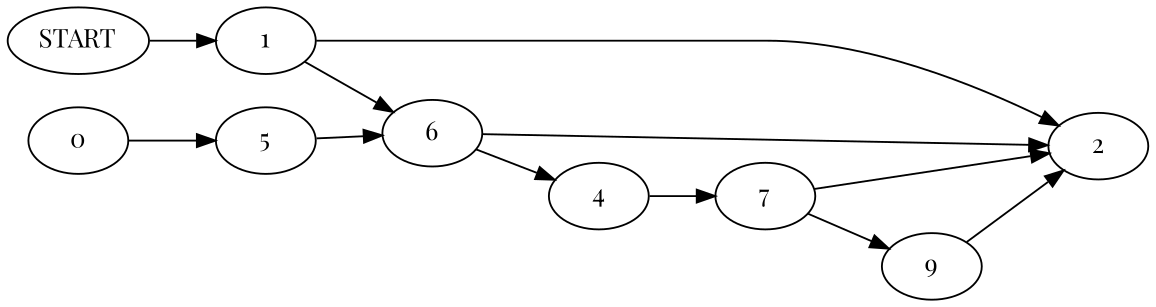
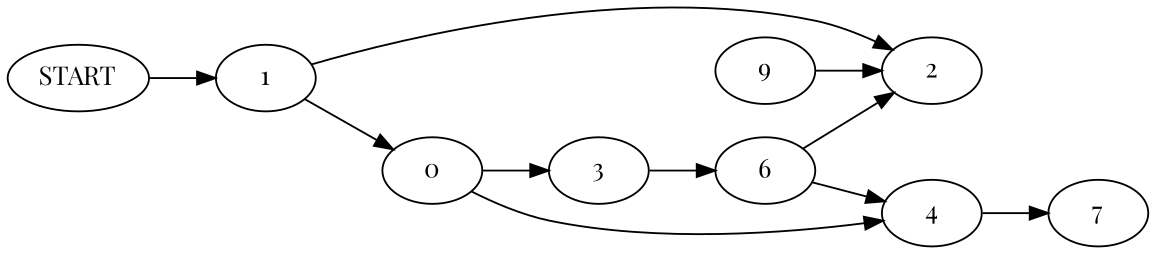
(341, 82) -> (341, 120)
(266, 141) -> (599, 171)
(923, 173) -> none
(840, 228) -> none
none -> (665, 233)
